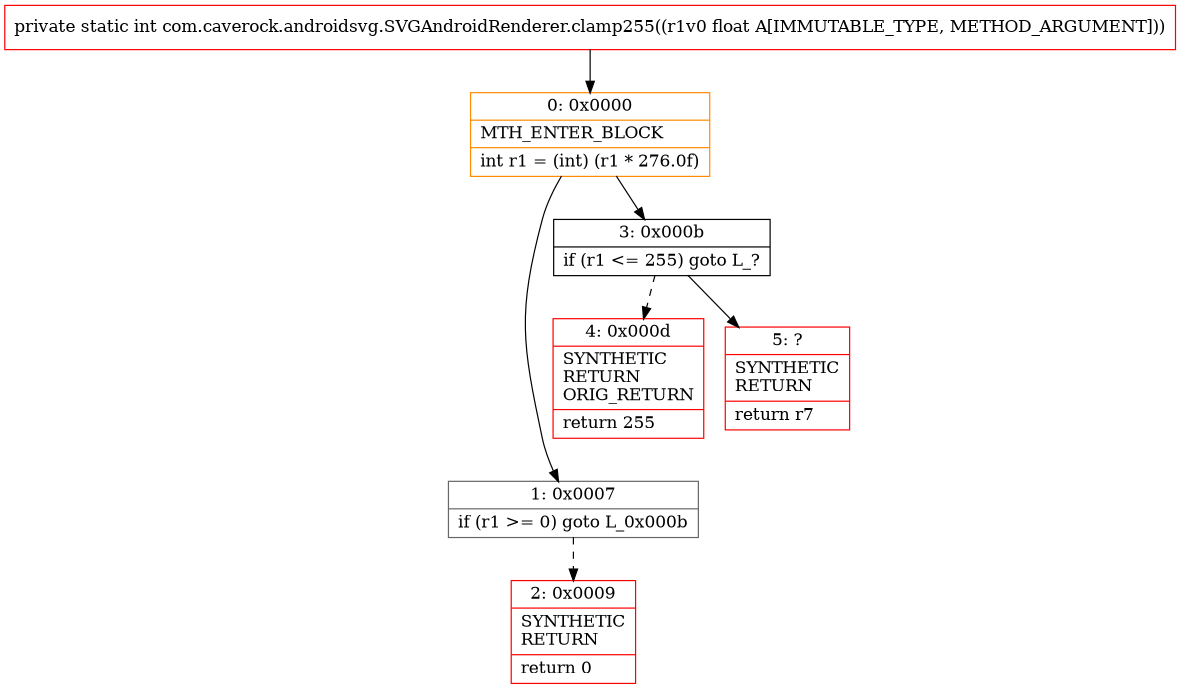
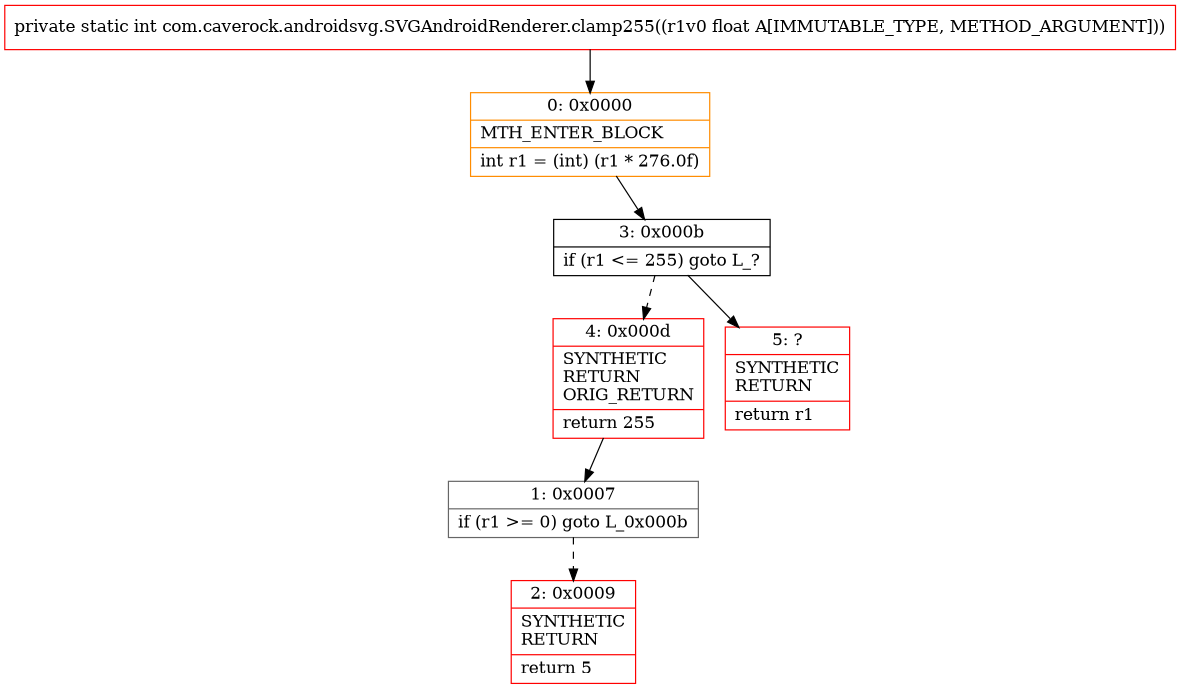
(526, 322) -> (596, 454)
(775, 415) -> (775, 415)
(557, 668) -> (557, 668)
